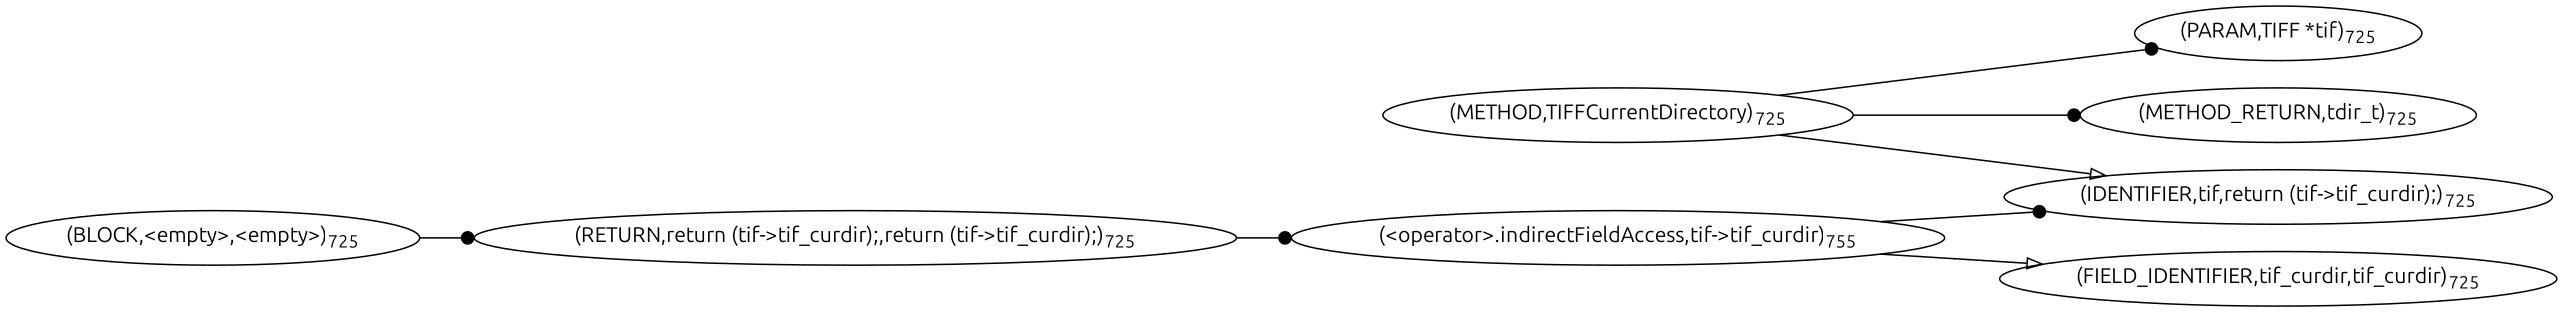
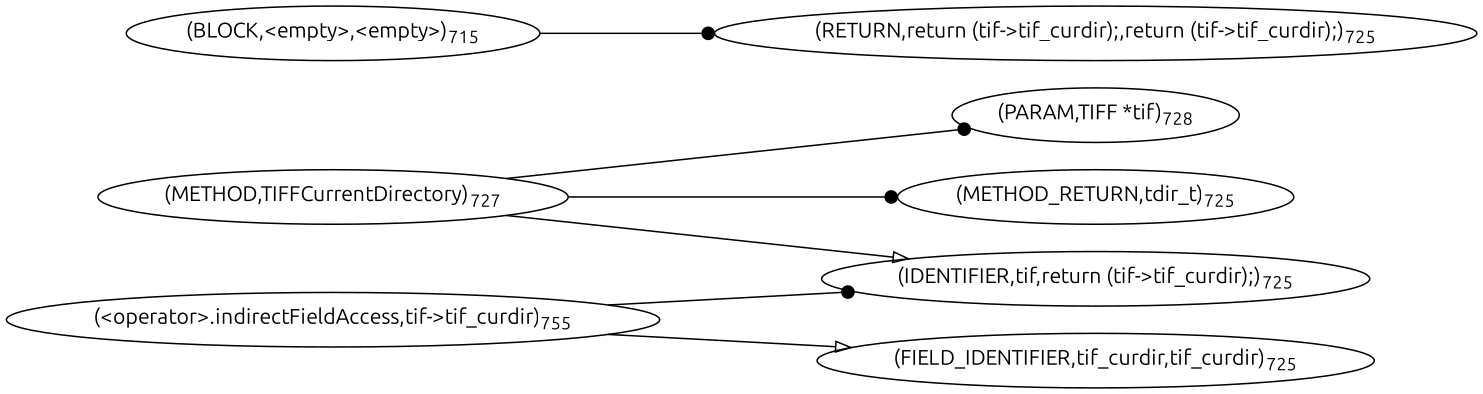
(2361, 31) -> (1178, 113)
(1771, 113) -> (486, 195)
(344, 236) -> (464, 31)
(1258, 238) -> none
